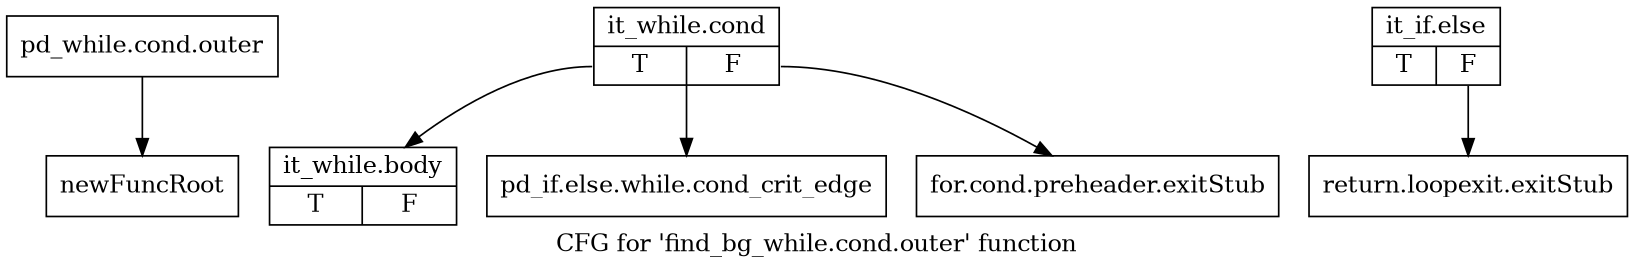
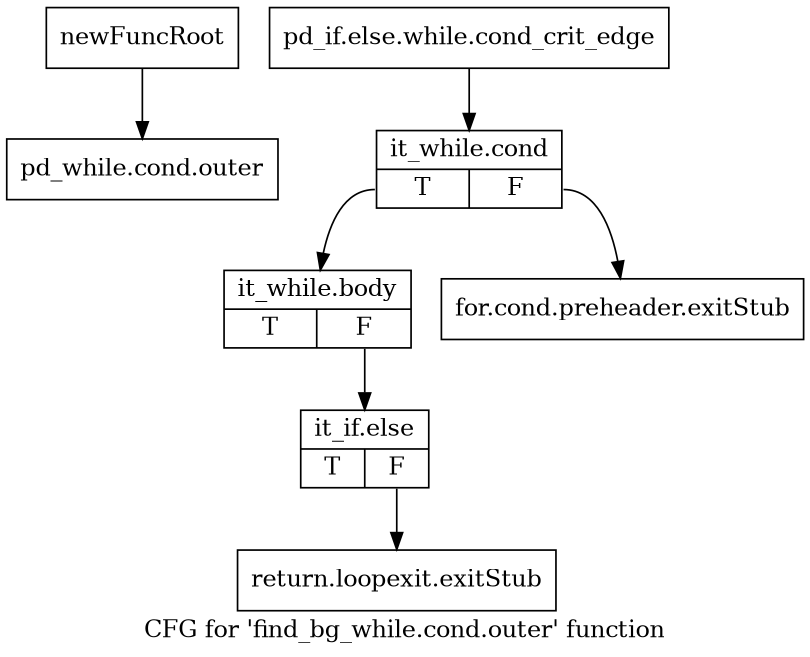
(142, 108) -> (142, 95)
(687, 112) -> (469, 91)
none -> (365, 371)
